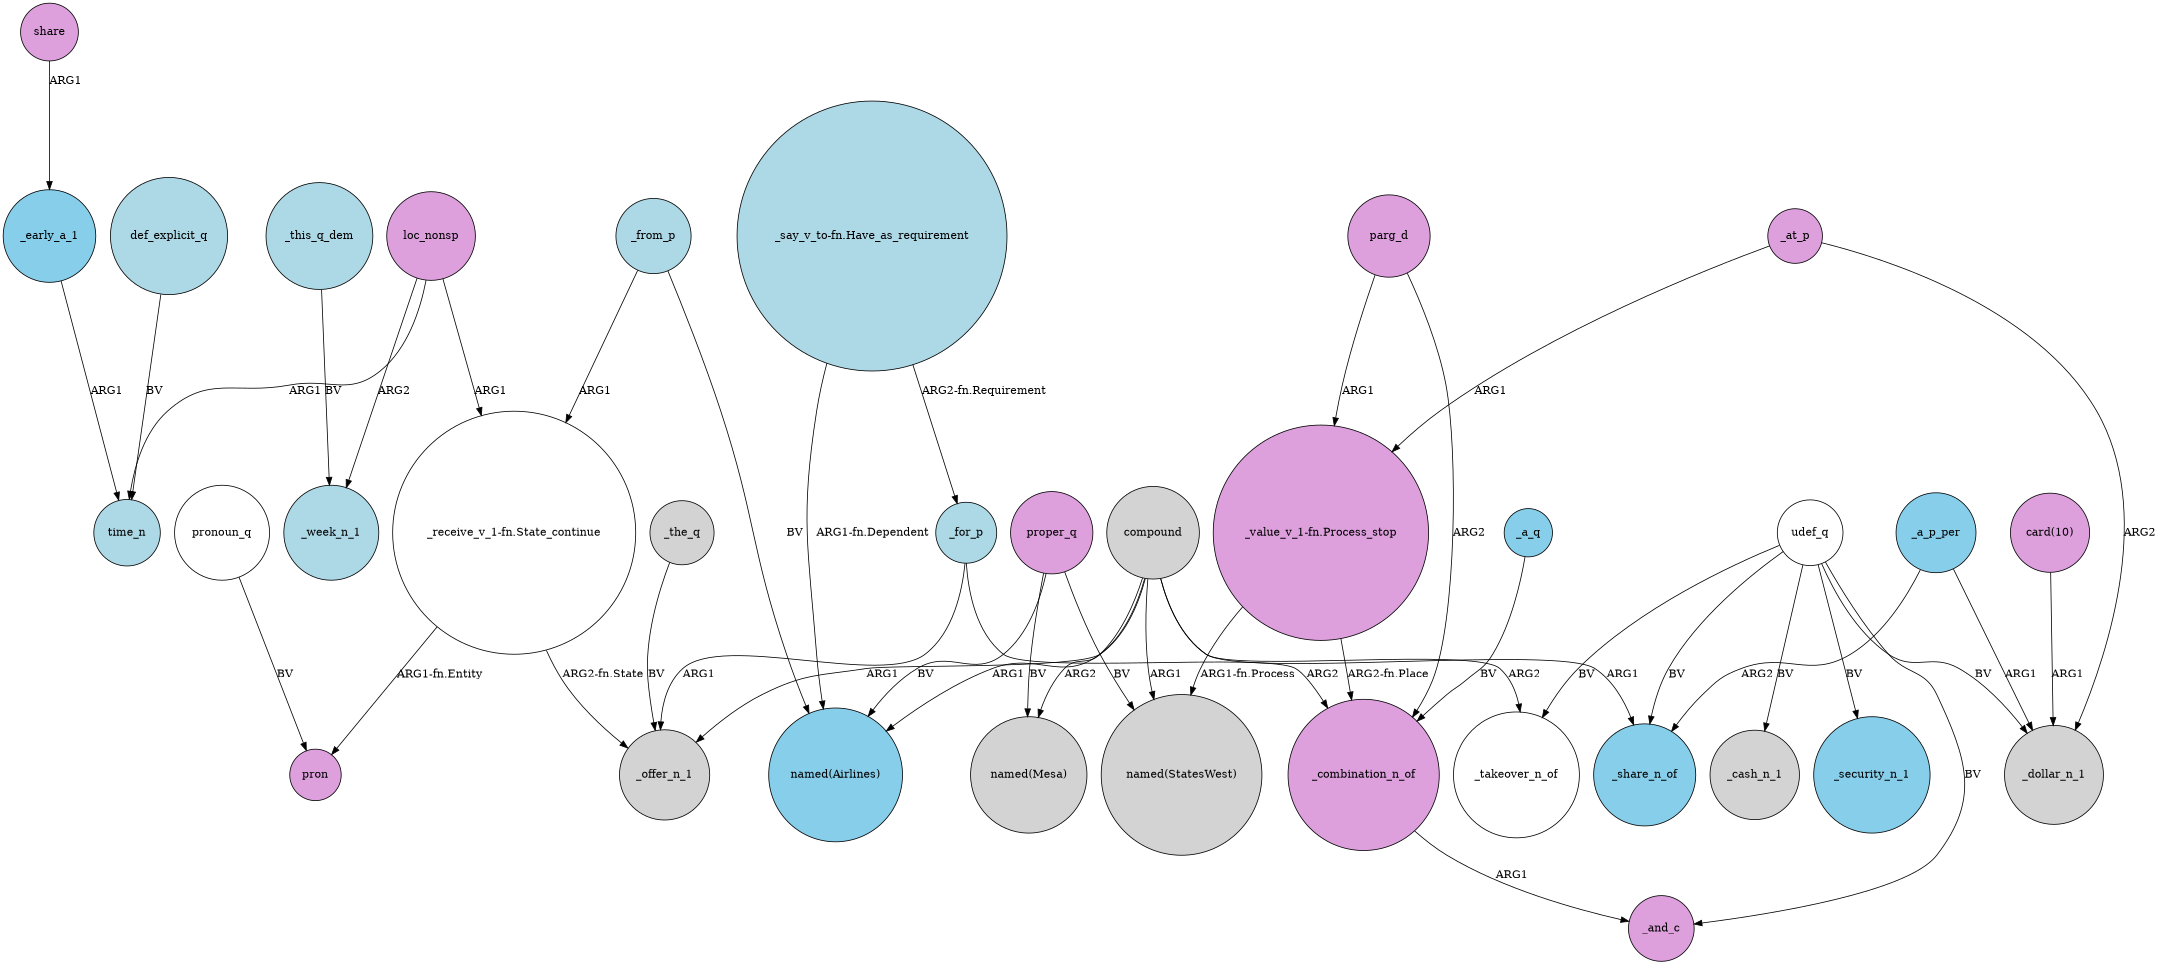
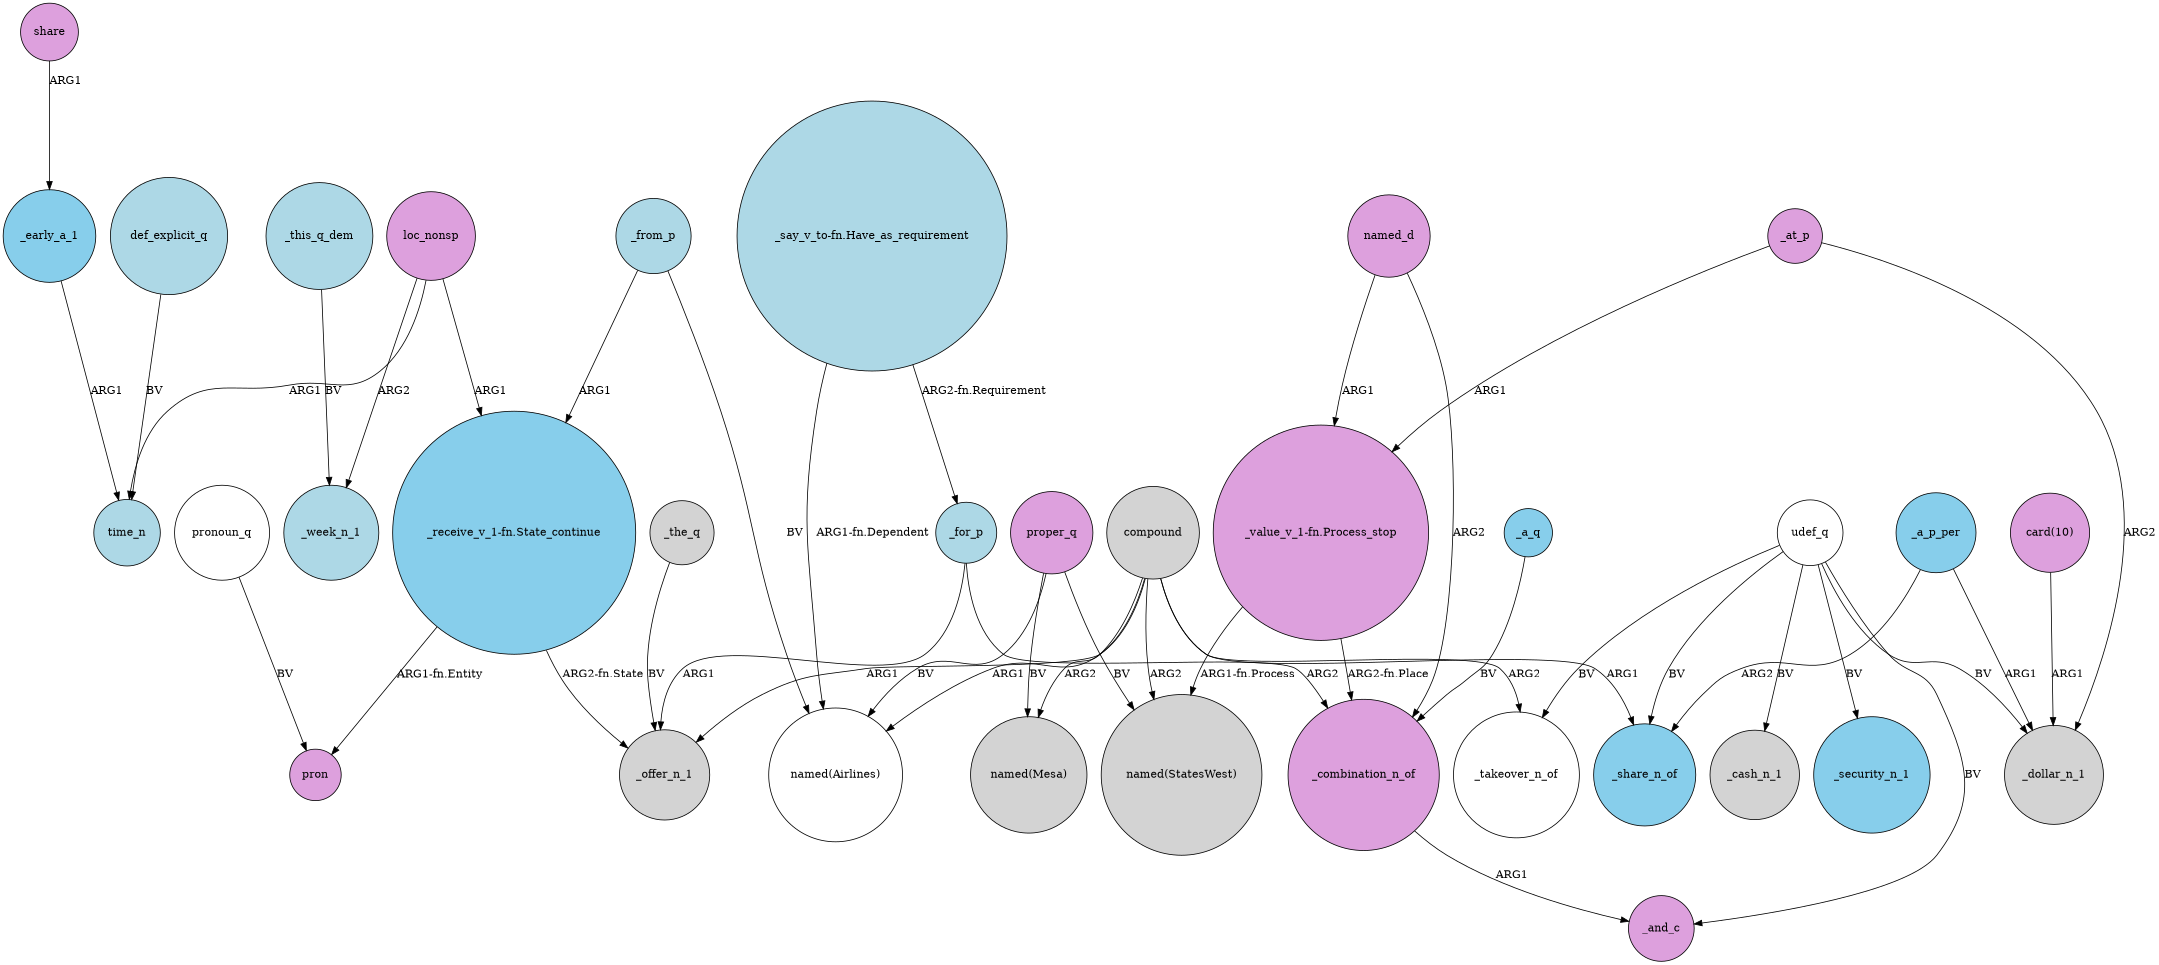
(1389, 236) -> (1389, 236)
(514, 533) -> (514, 533)
(1166, 674) -> (1166, 674)
(836, 775) -> (836, 775)
